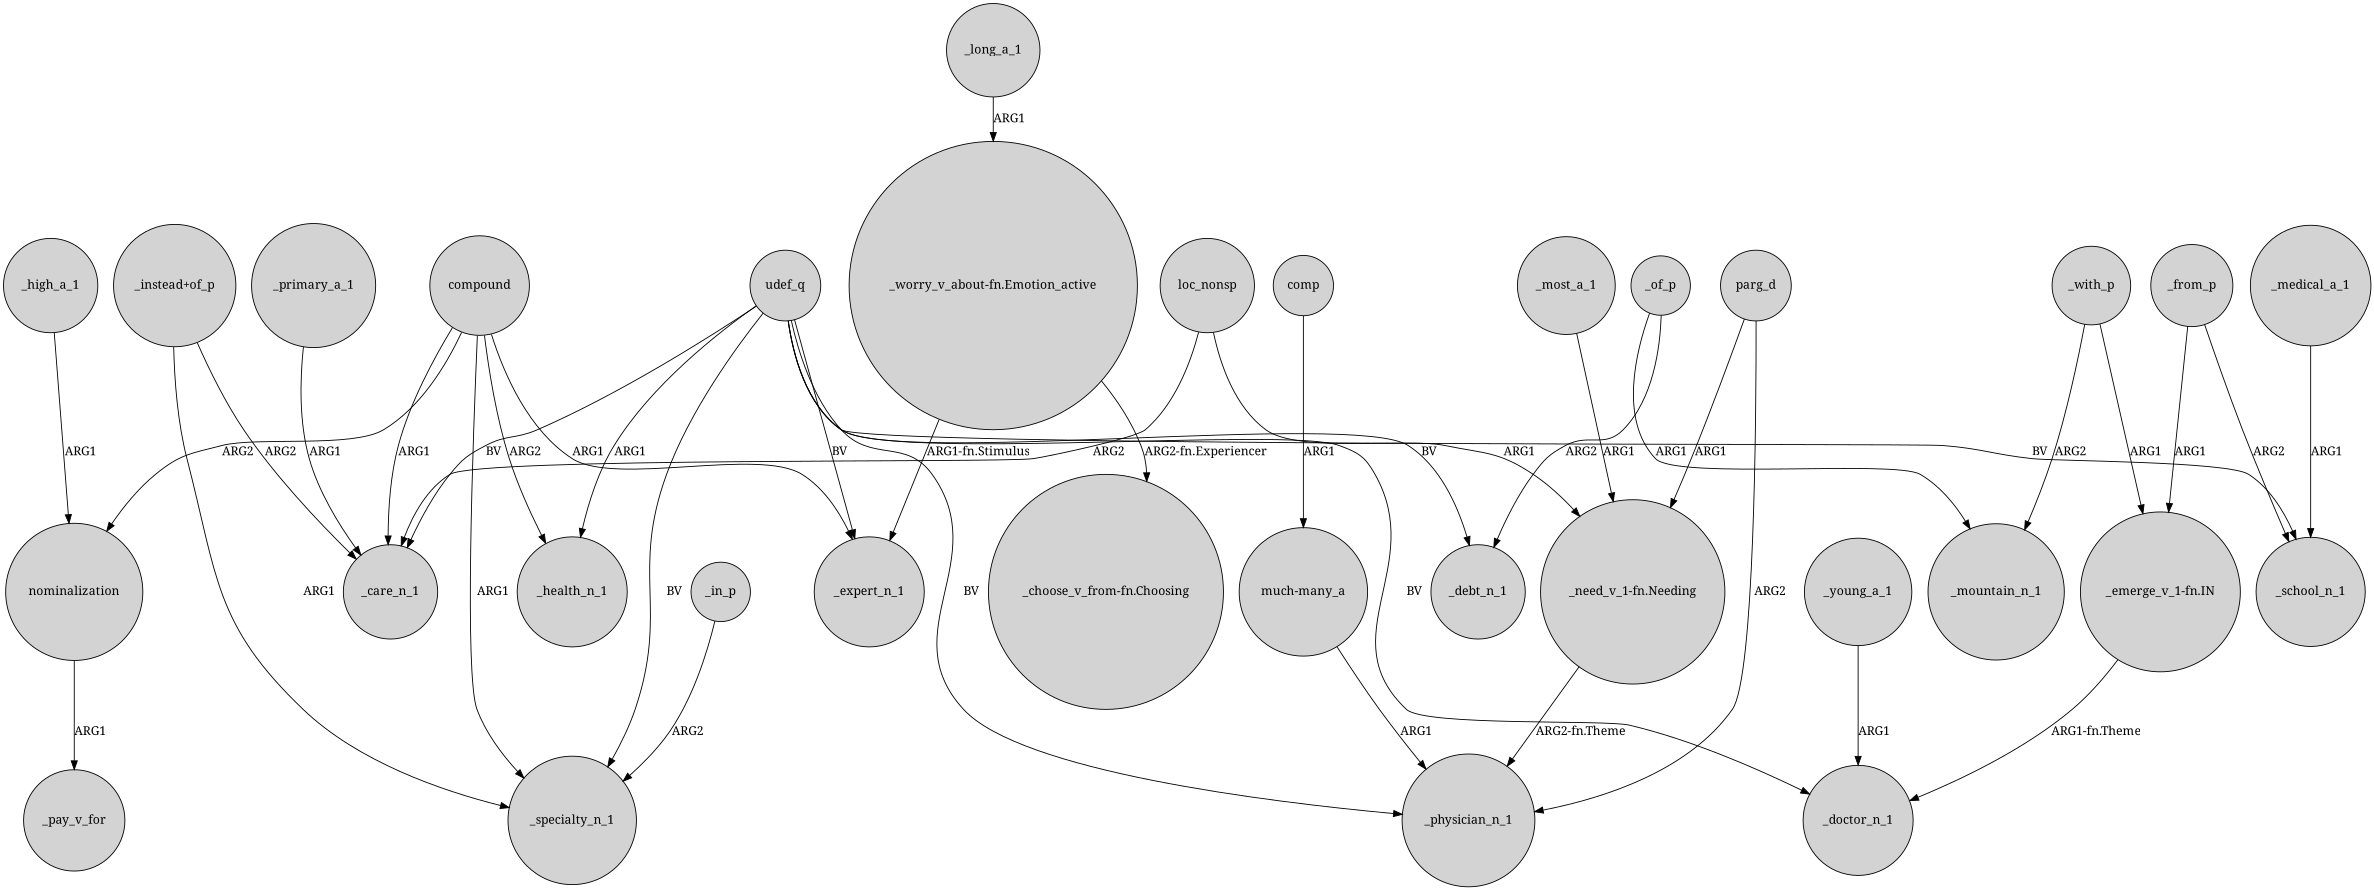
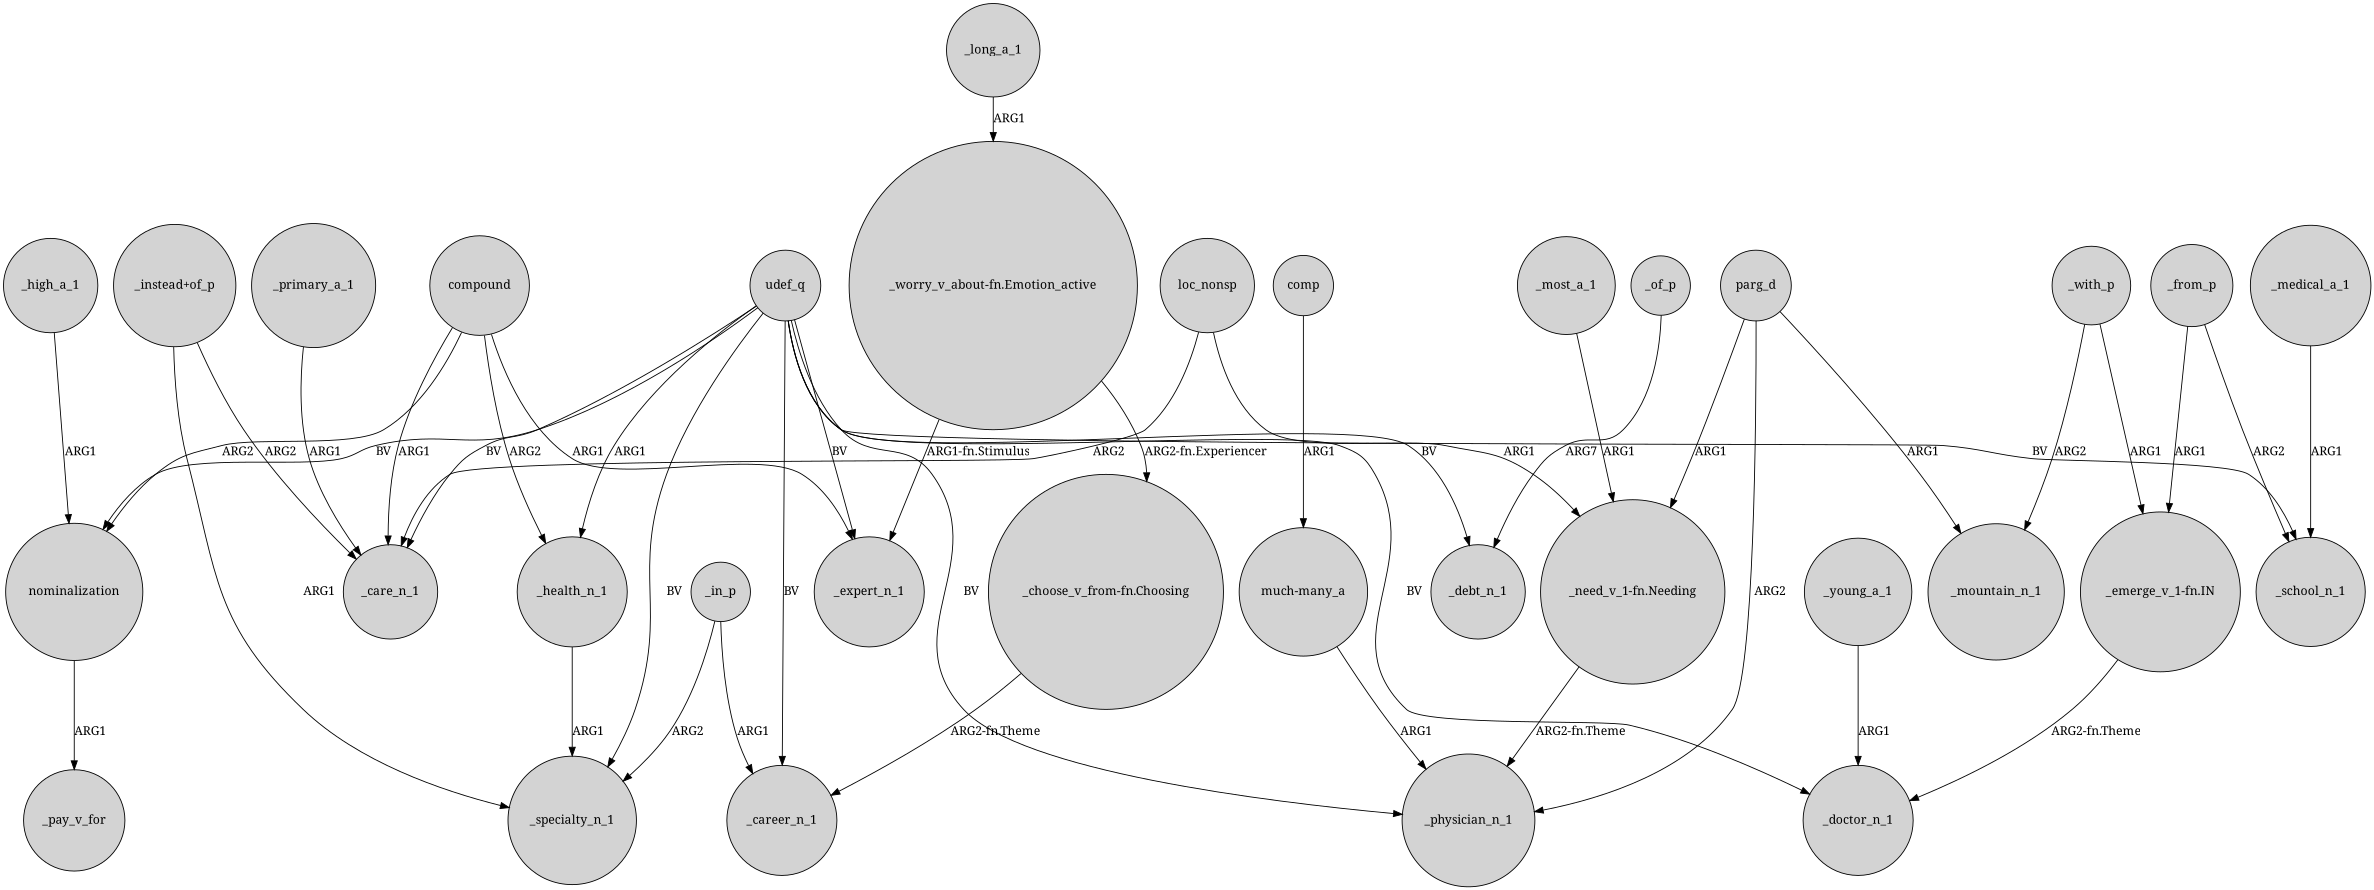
none -> (437, 439)
(1582, 452) -> (1582, 452)
(1744, 469) -> (1873, 415)
(471, 560) -> (572, 697)
(2096, 732) -> (2096, 732)
none -> (782, 820)
